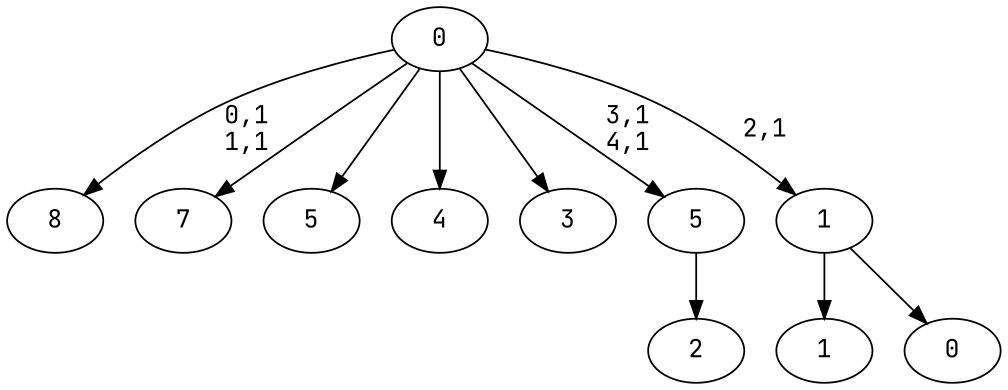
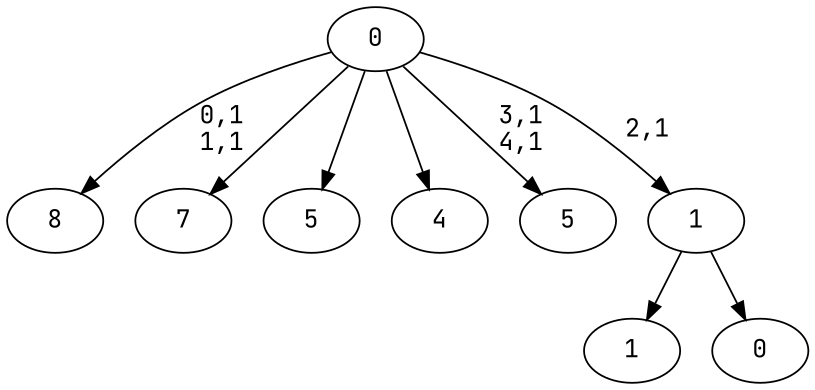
(568, 221) -> none
(696, 351) -> none
